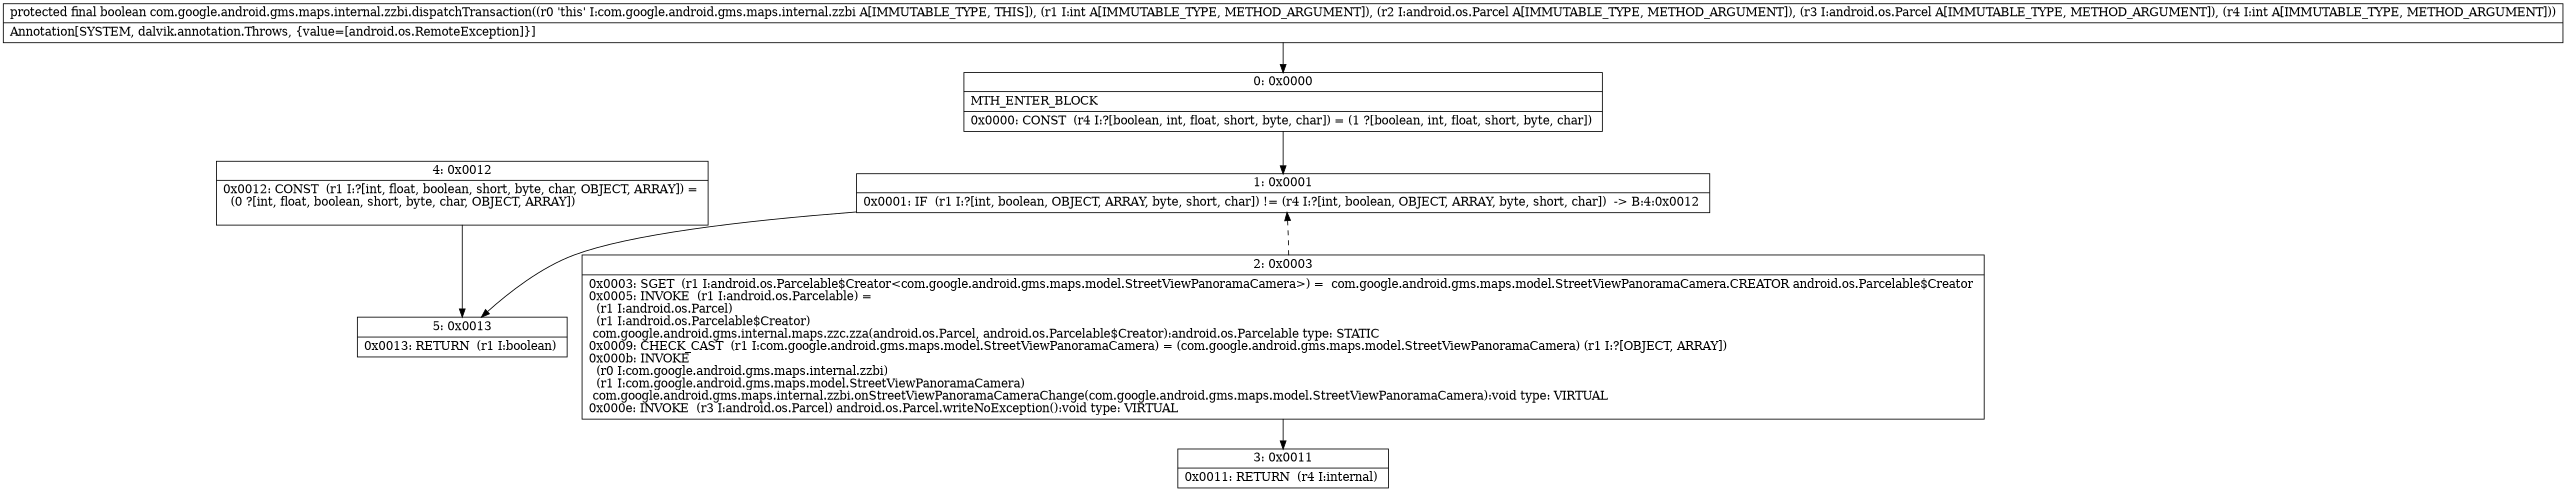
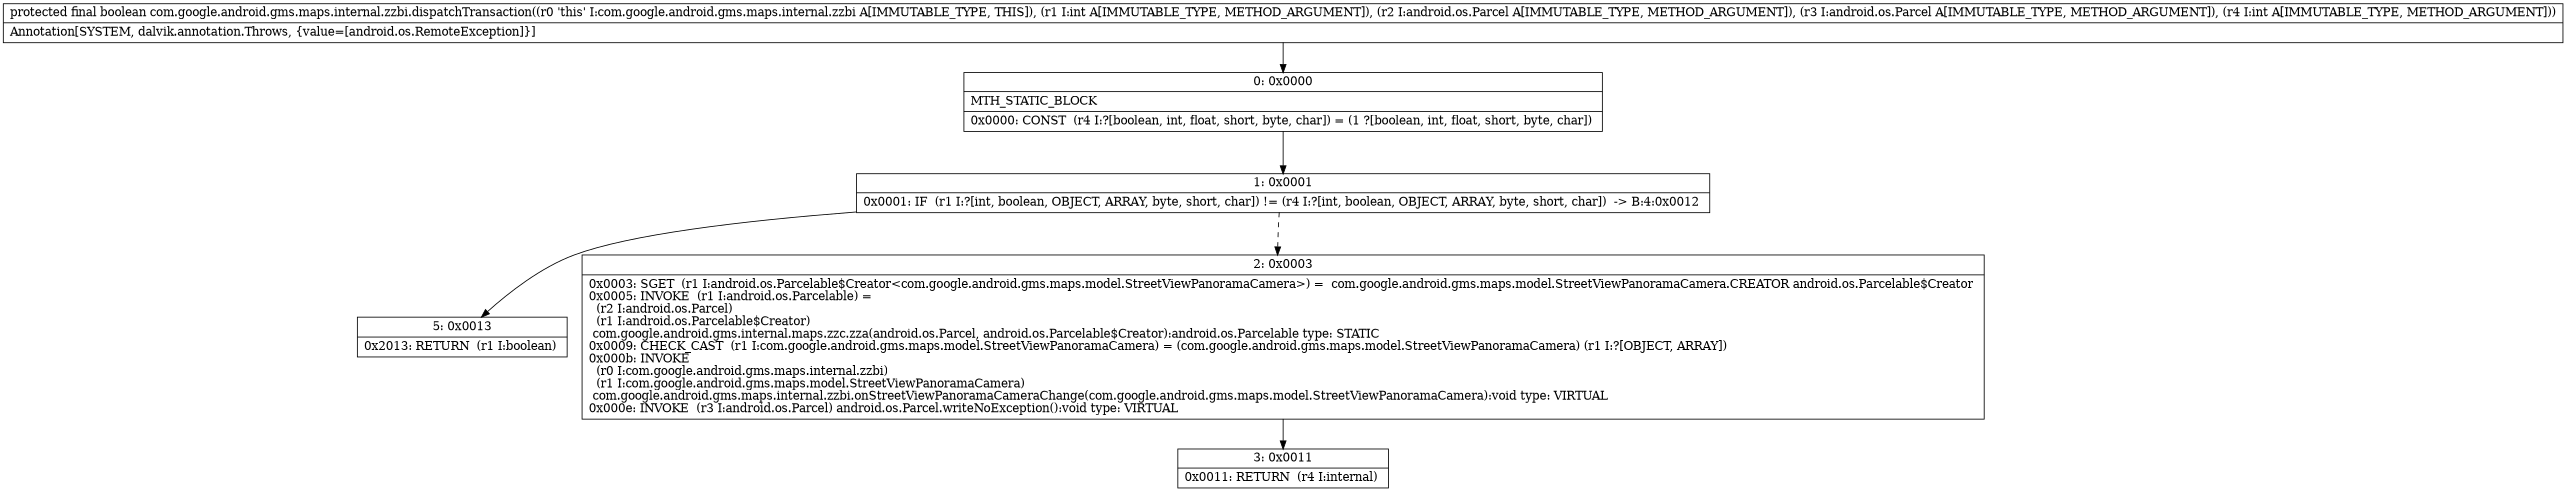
(1034, 101) -> (1034, 101)
(462, 193) -> none
(1288, 238) -> (1278, 229)
(661, 309) -> (661, 309)
(462, 347) -> (462, 347)
